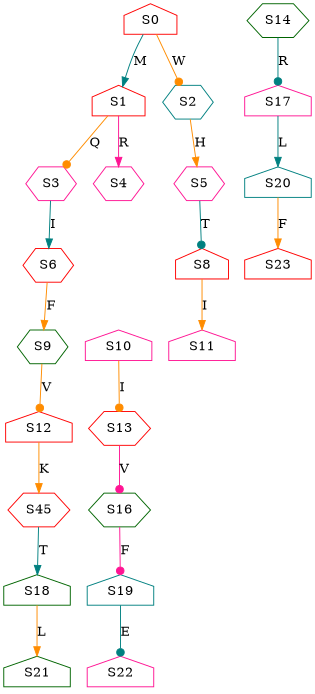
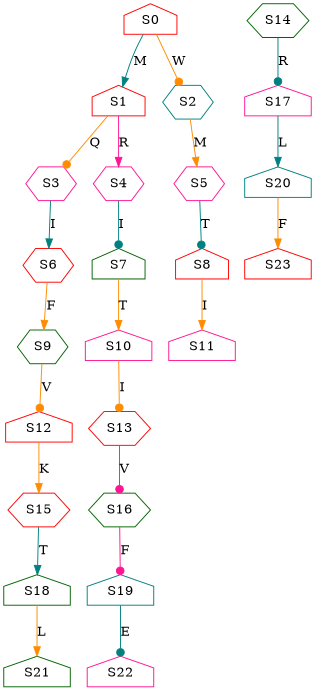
(201, 143) -> (201, 143)
none -> (119, 265)
(39, 510) -> (39, 510)
